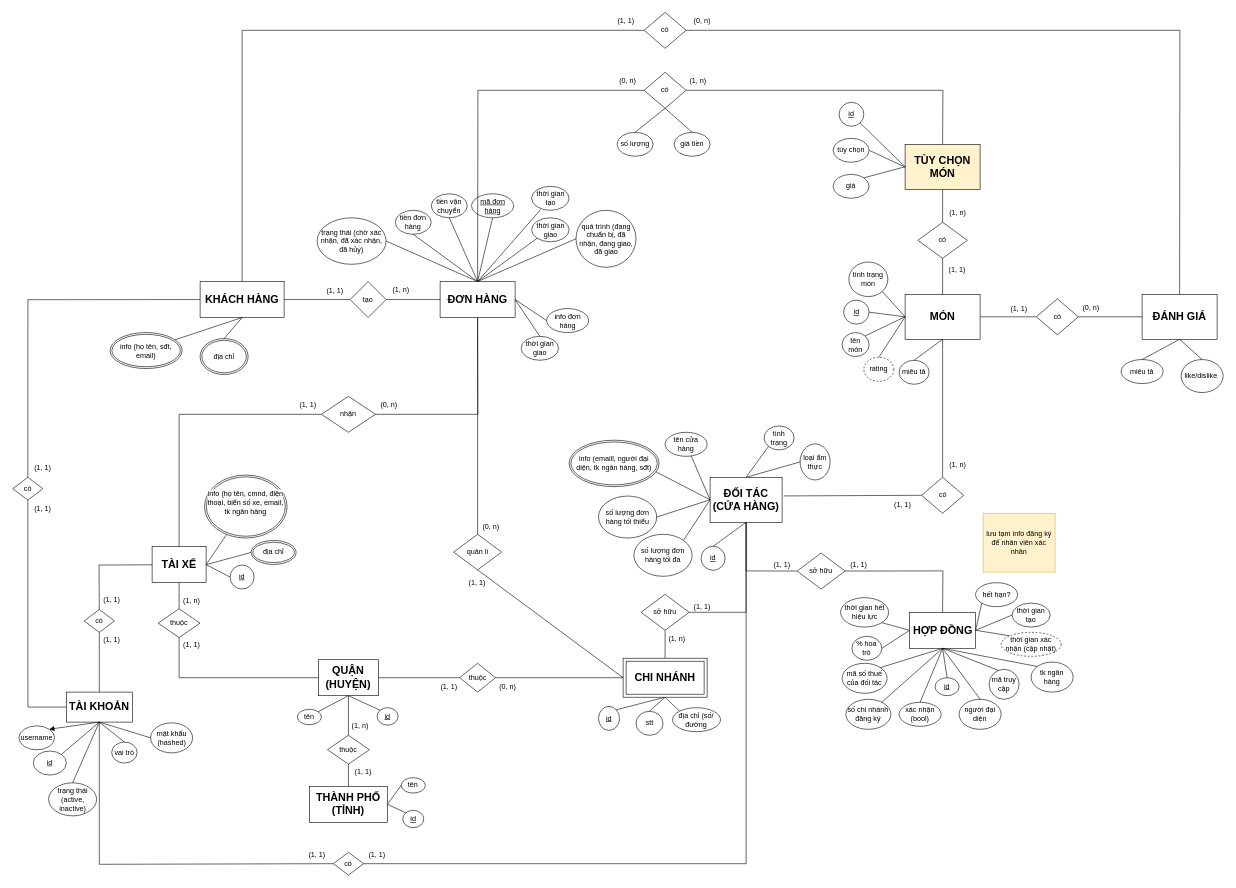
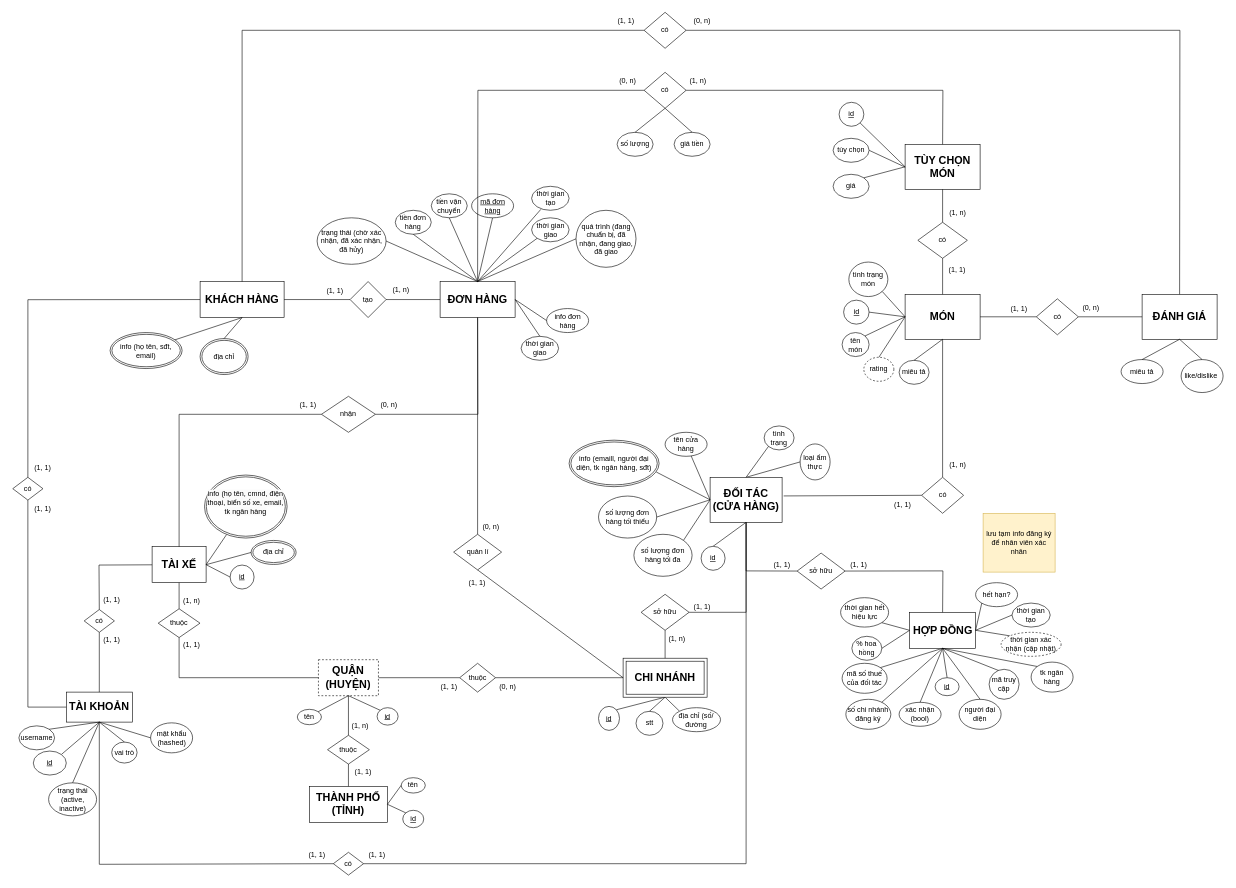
(943, 167) -> (943, 167)
(867, 648) -> (867, 648)
(348, 678) -> (348, 678)
(55, 728) -> (53, 729)
